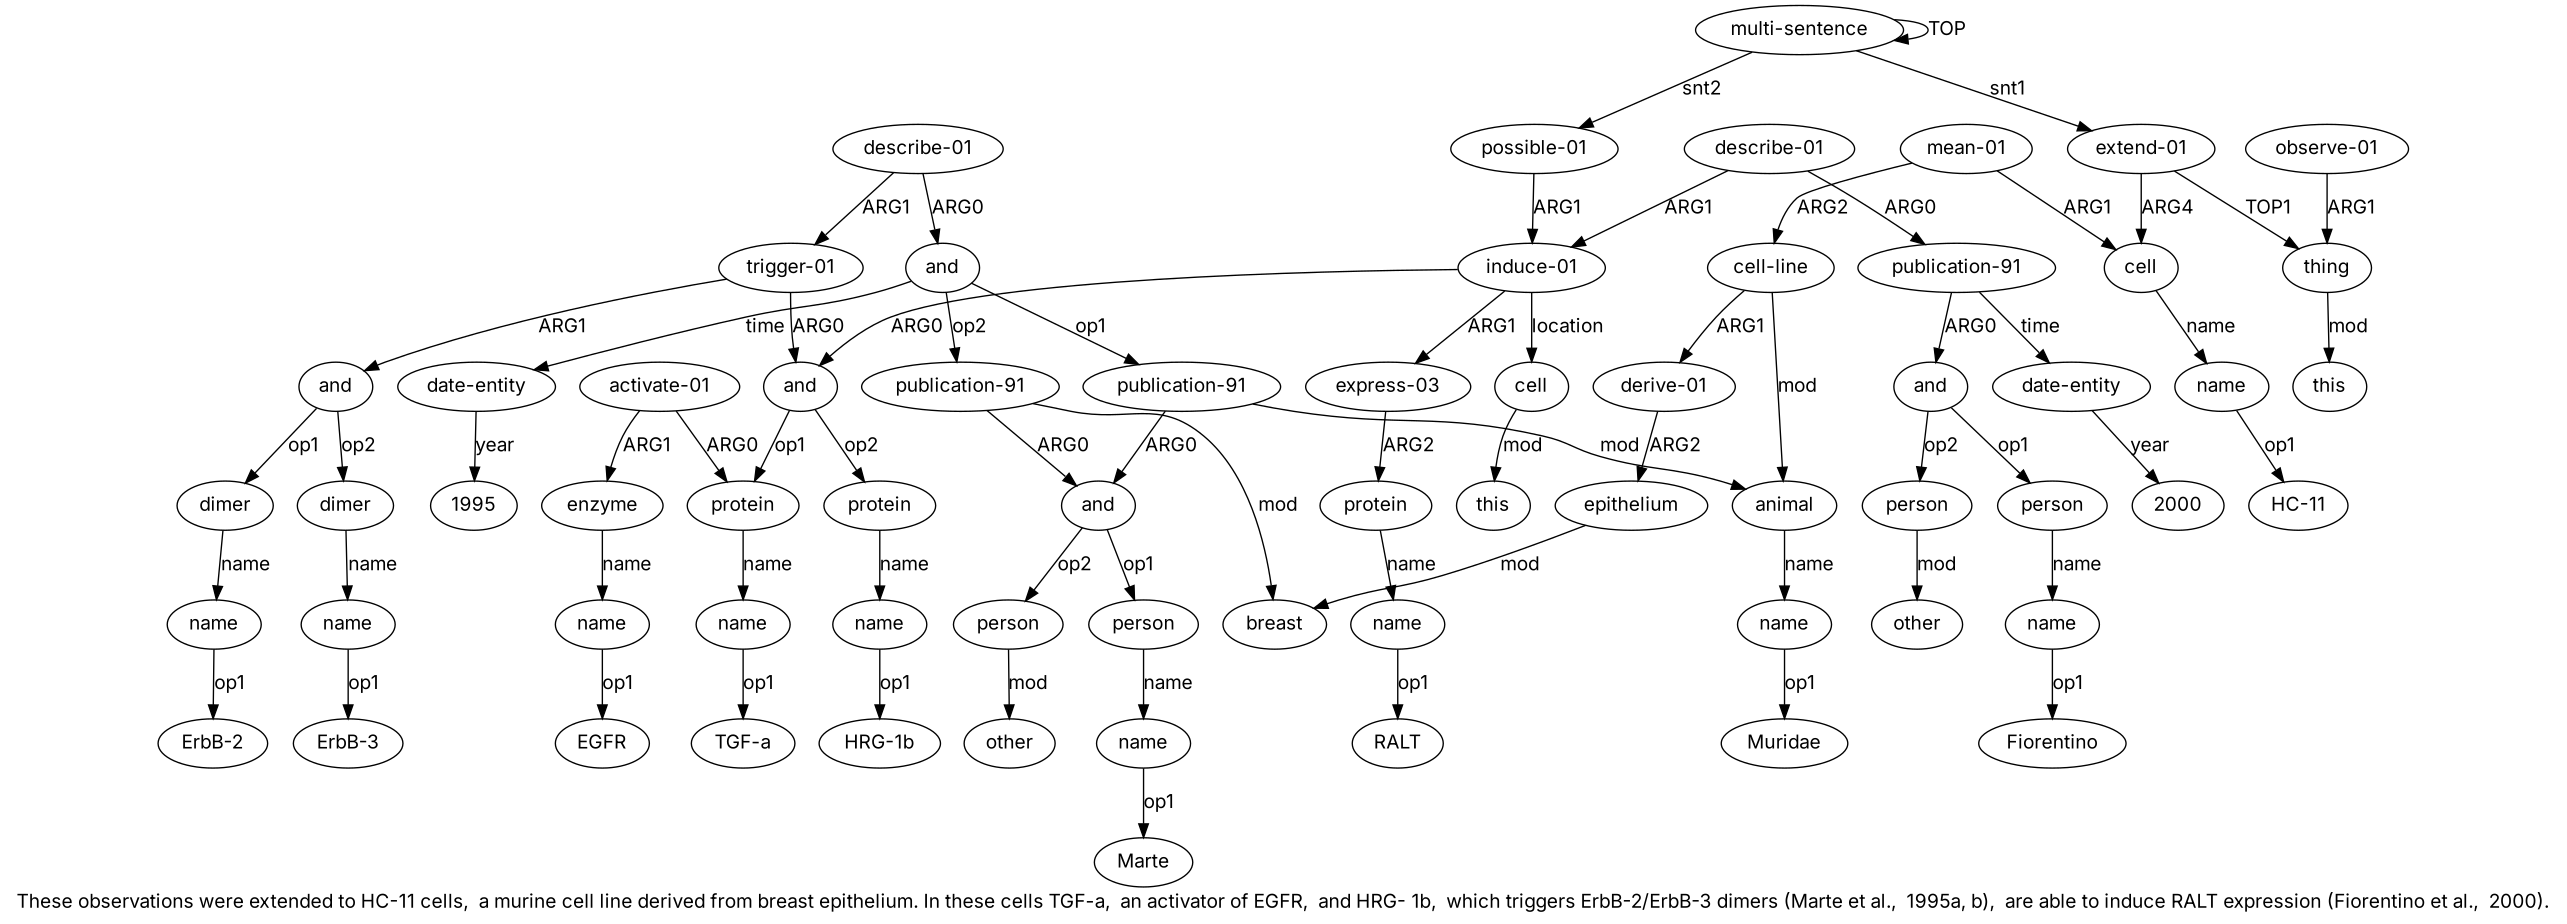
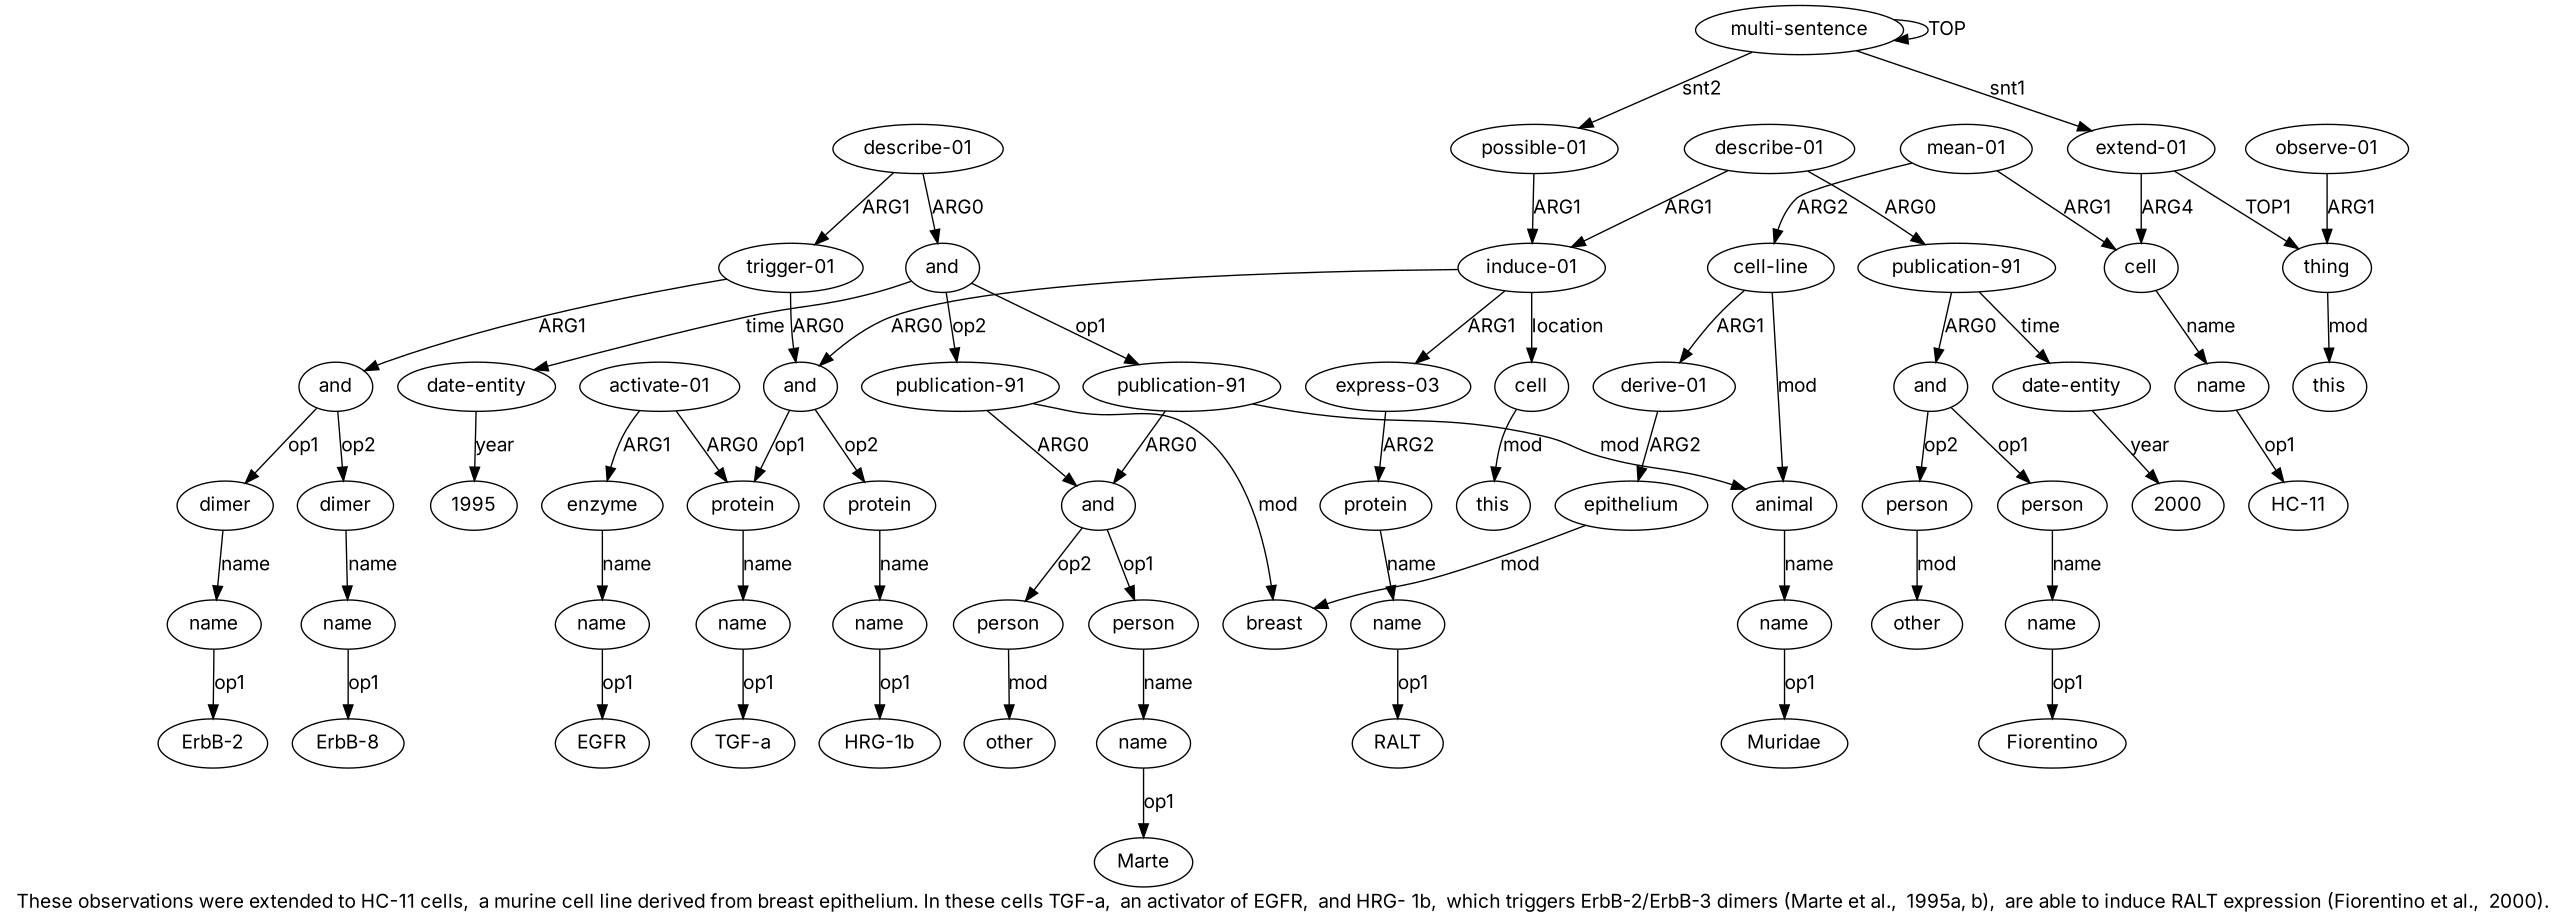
(348, 743) -> (348, 743)
